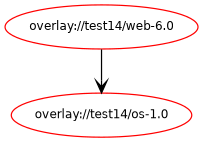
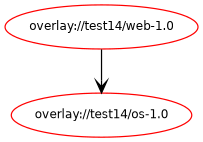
(102, 27) -> (102, 27)
